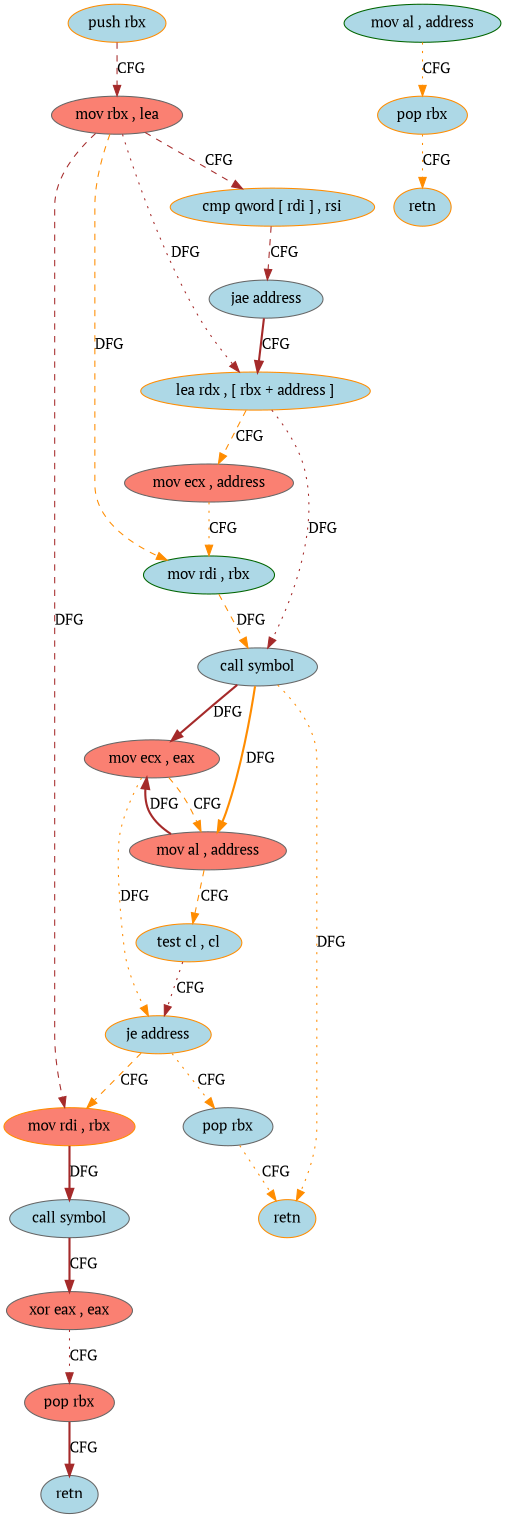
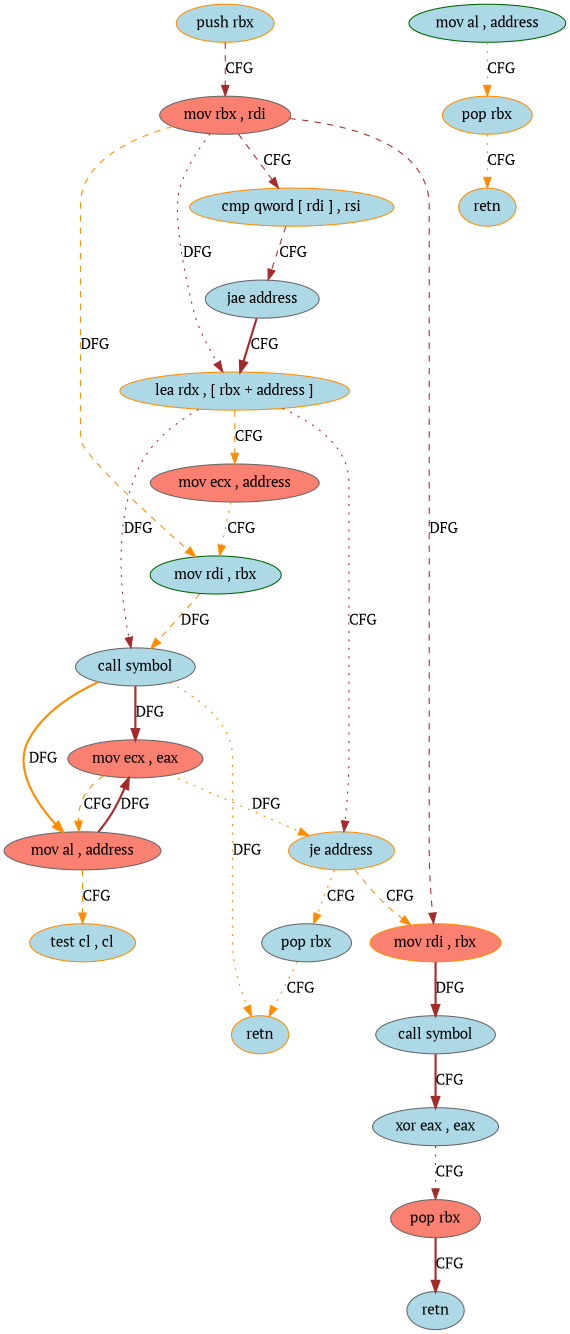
(117, 115) -> (225, 115)
(175, 984) -> (349, 599)
(69, 1311) -> (436, 1127)
